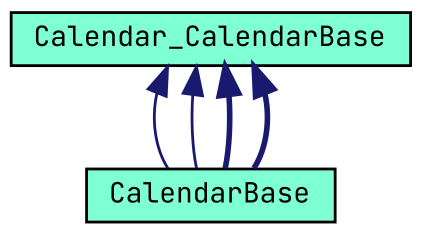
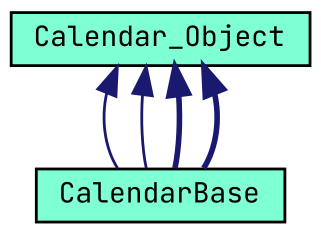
(211, 39) -> (161, 39)
